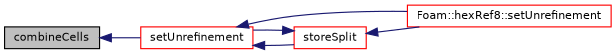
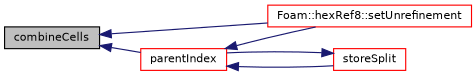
(399, 29) -> (190, 28)
(197, 38) -> (184, 60)
